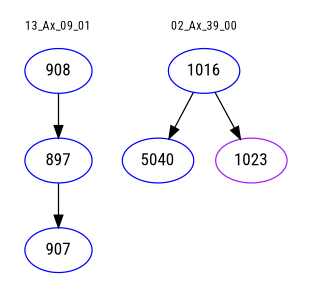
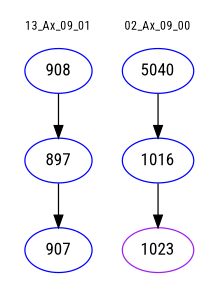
(205, 27) -> (158, 27)
(184, 110) -> (158, 110)
